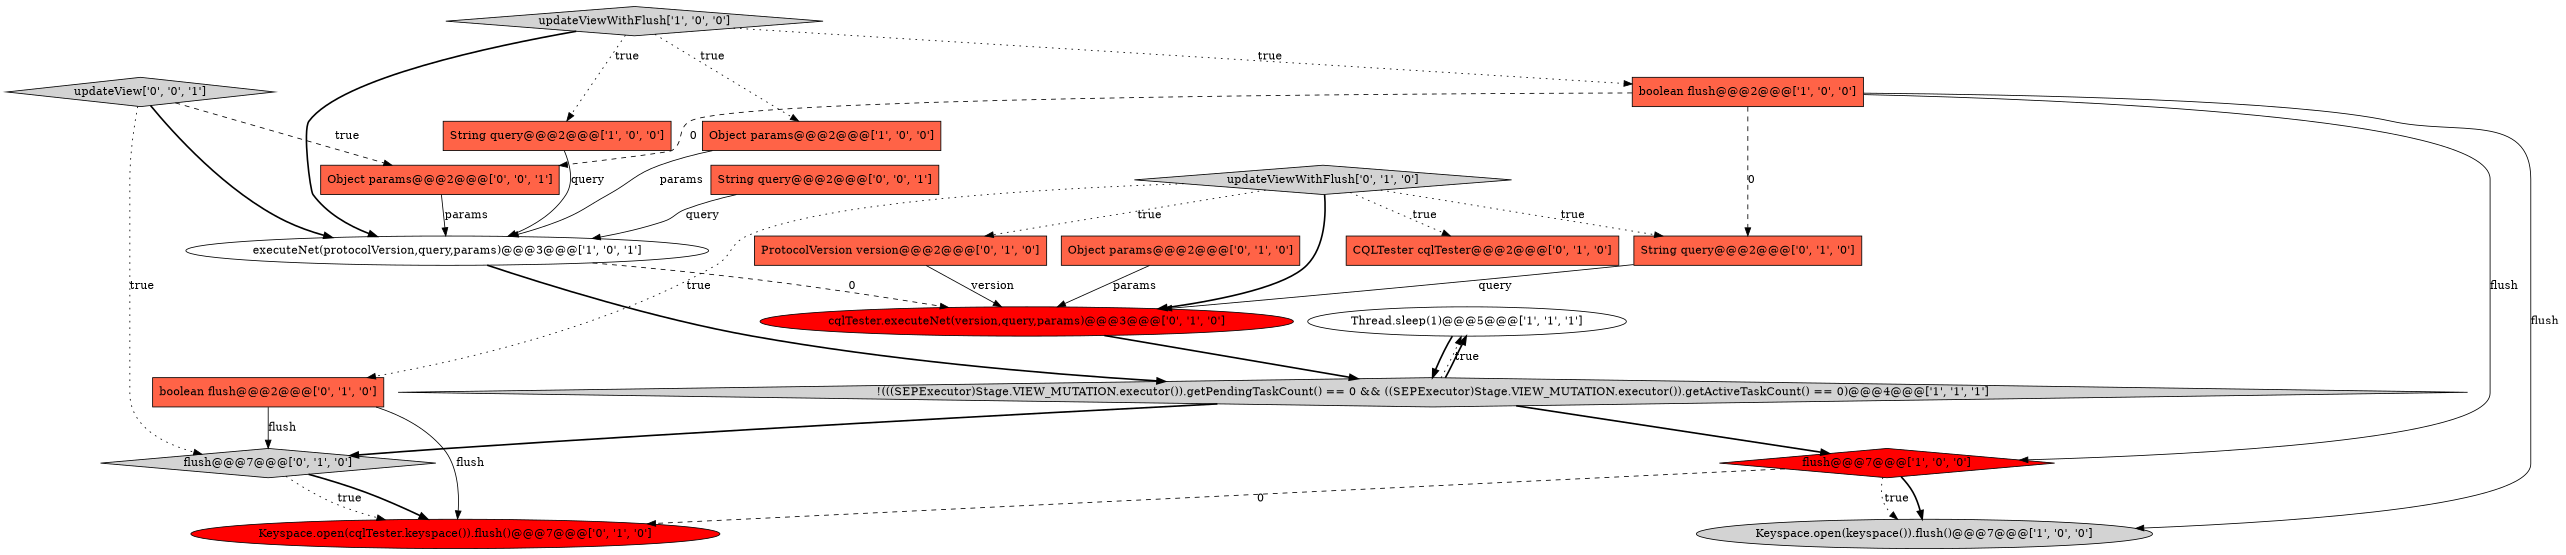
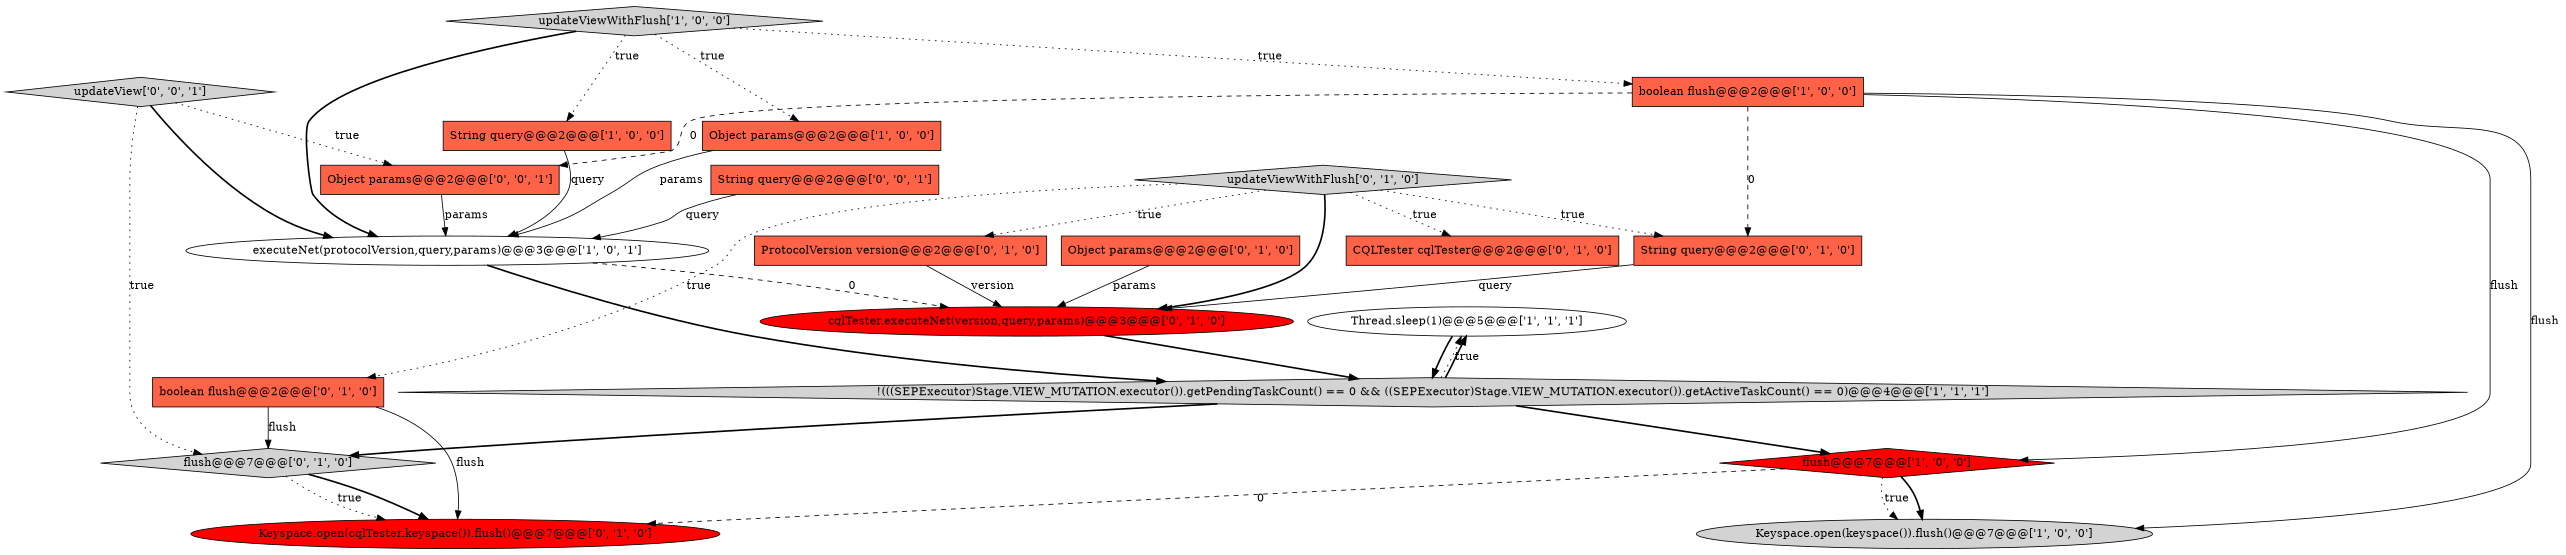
(280, 133) -> (280, 133)
